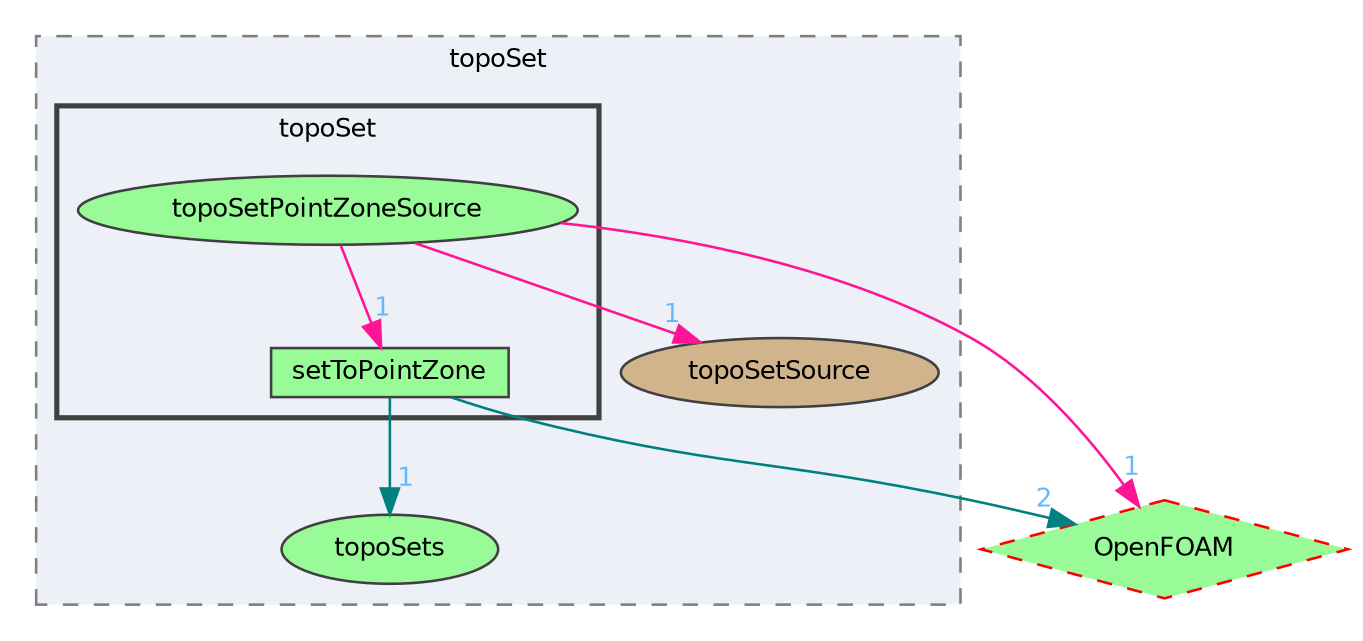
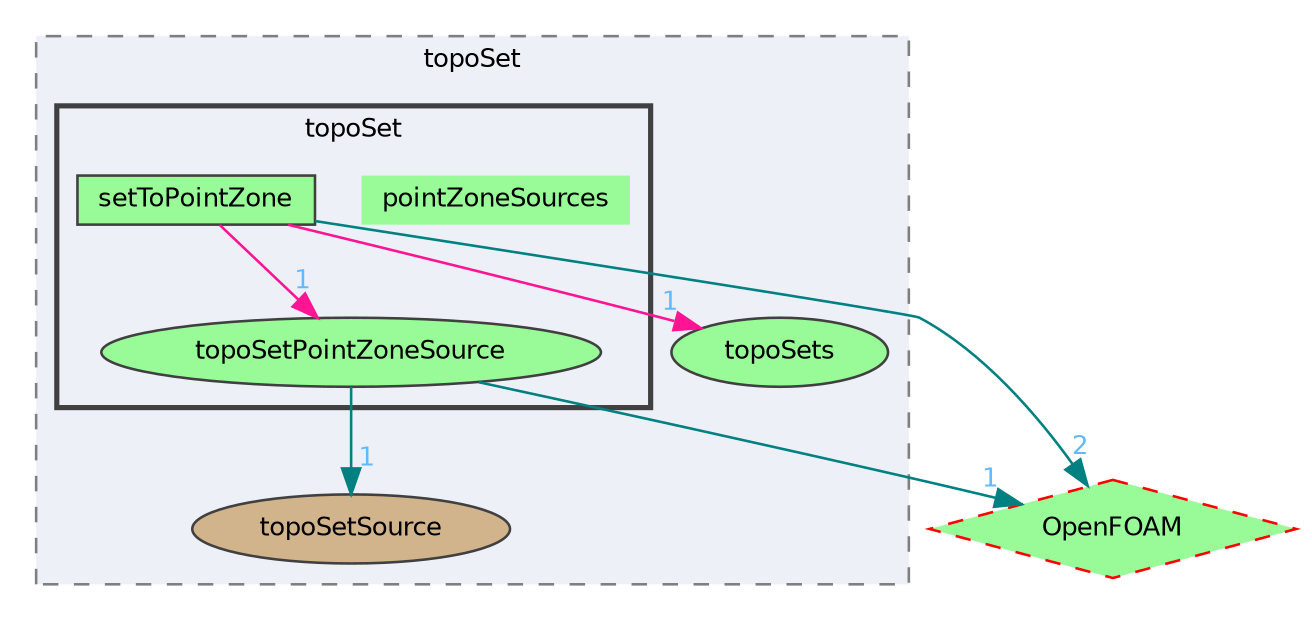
none -> (496, 200)
(356, 284) -> (259, 262)
(545, 289) -> (351, 428)
(873, 293) -> (737, 439)
(390, 443) -> (481, 272)
